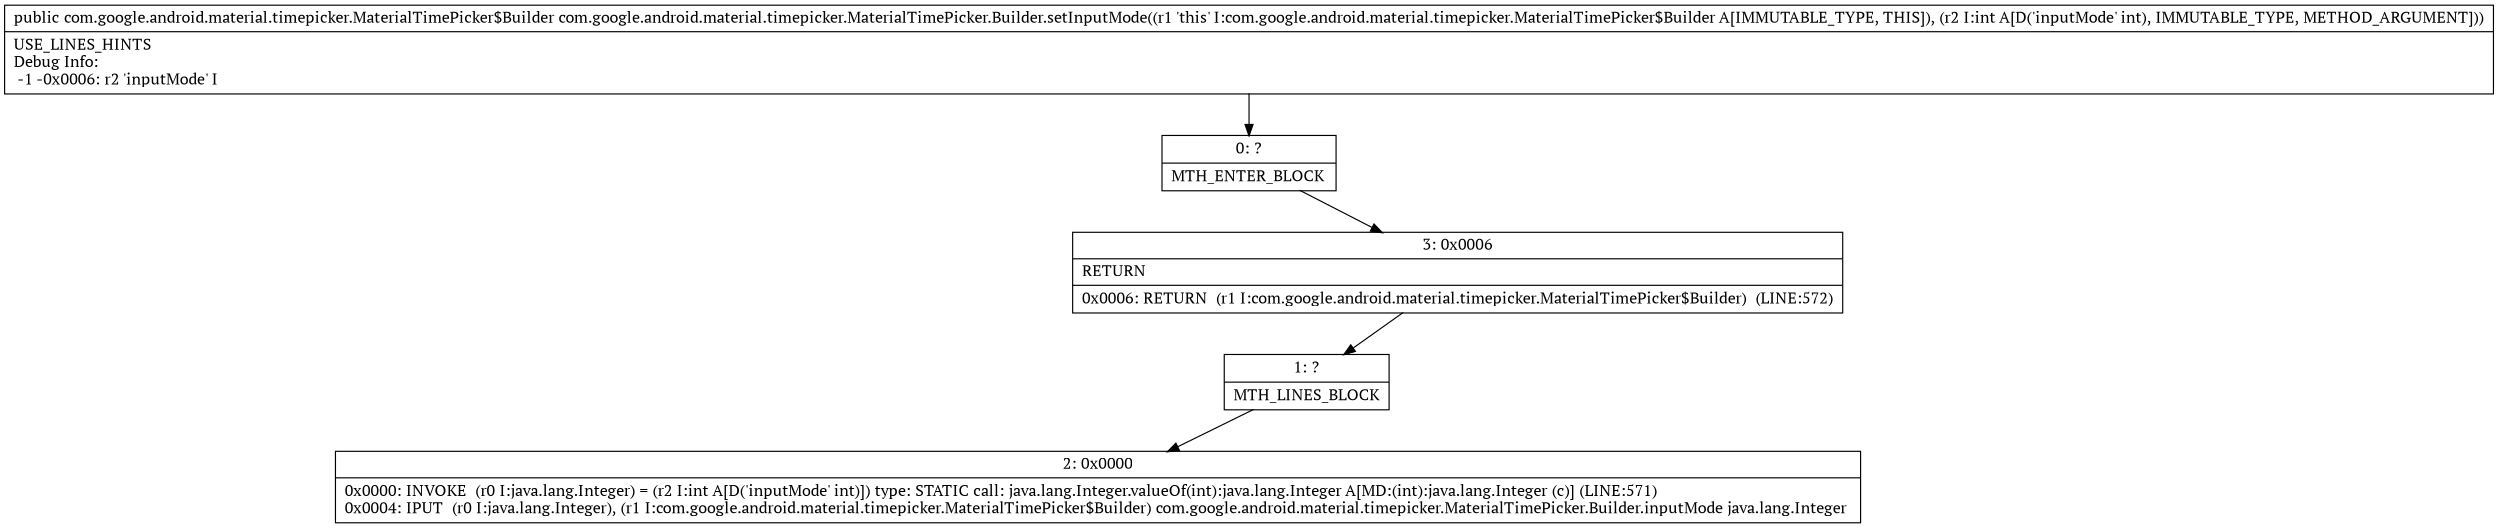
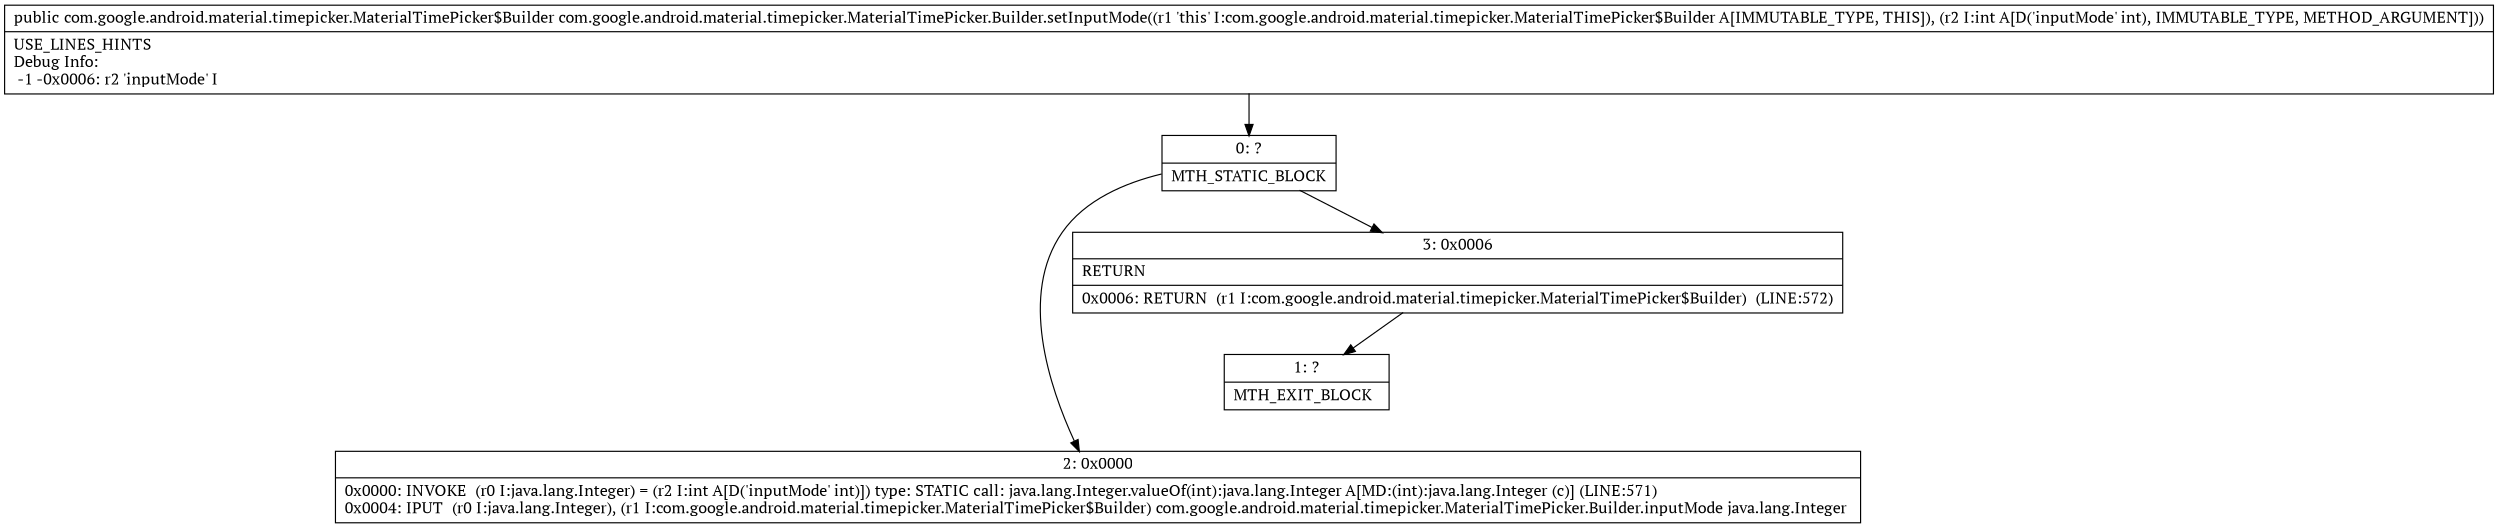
(1248, 176) -> (1249, 176)
(1307, 395) -> (1303, 395)
(1216, 428) -> (1044, 279)
